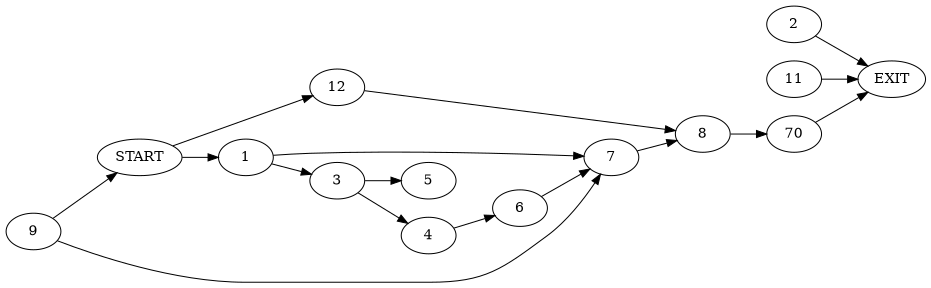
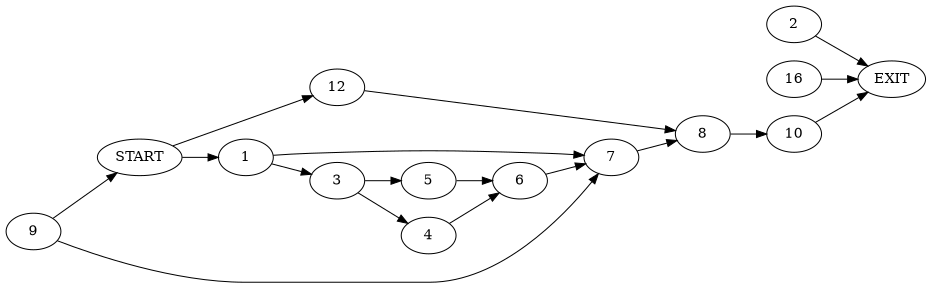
(794, 79) -> (794, 79)
(794, 134) -> (794, 134)
none -> (469, 181)
